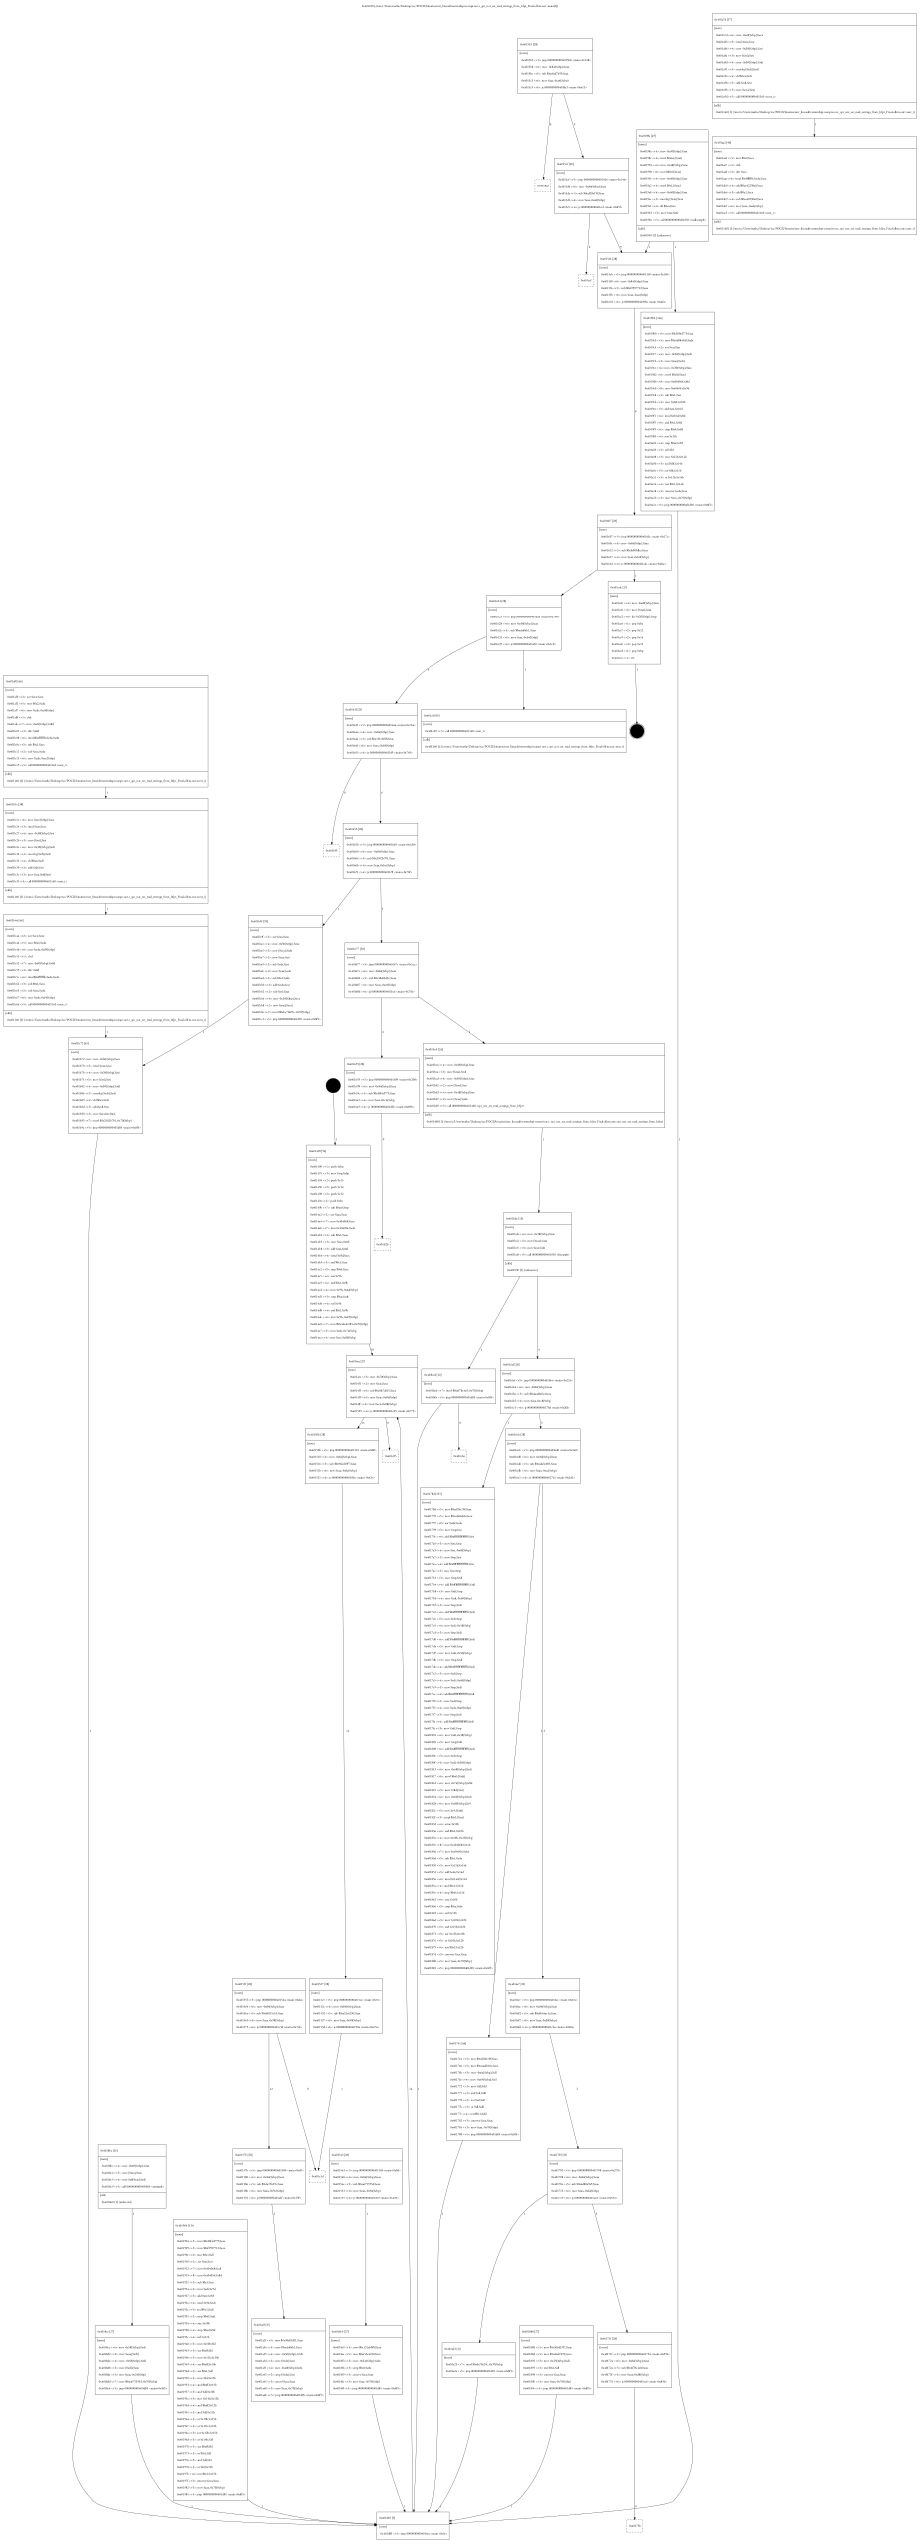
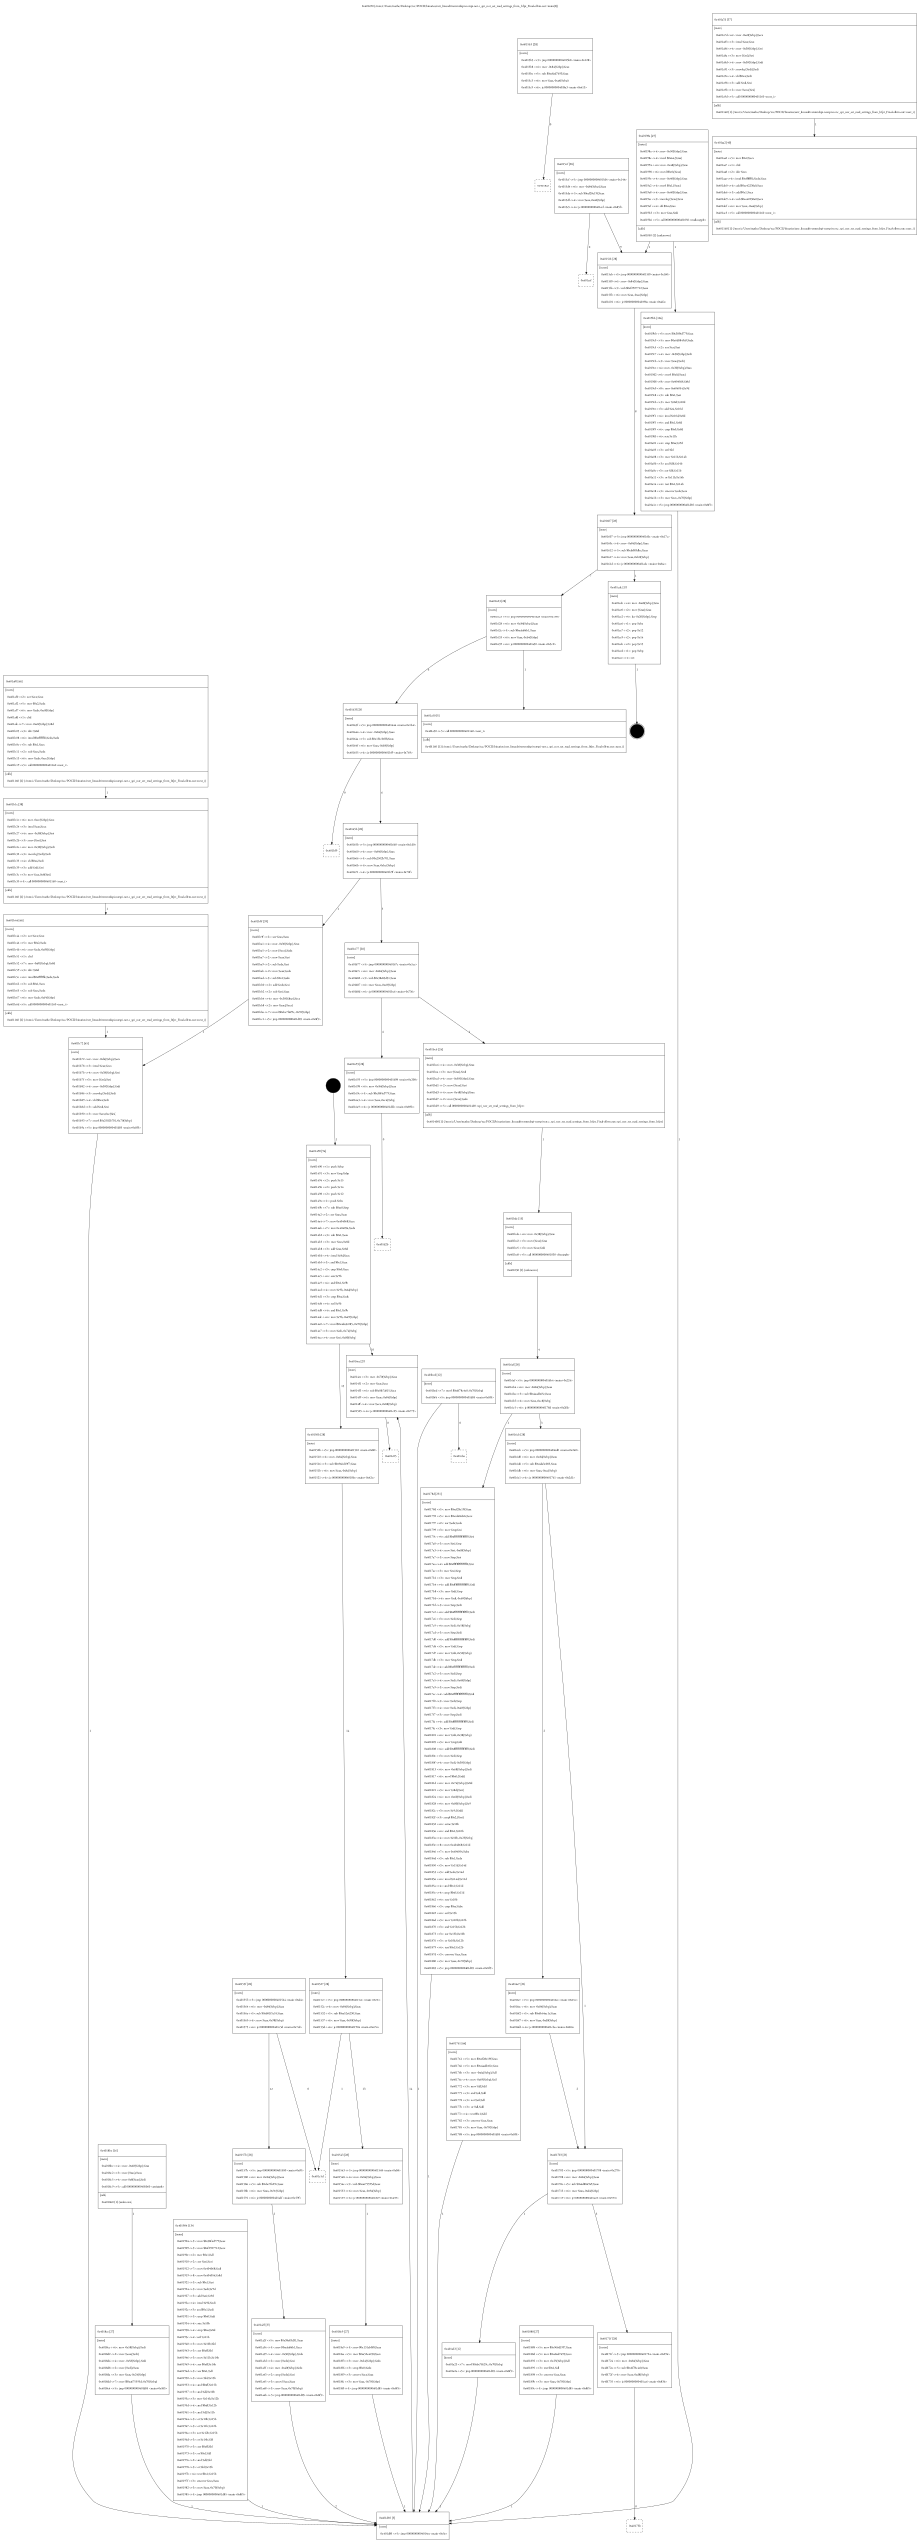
(573, 125) -> none
(495, 1322) -> none
(362, 1422) -> (340, 1385)
(515, 1760) -> (573, 1815)
none -> (356, 2090)
none -> (427, 2242)
none -> (311, 2479)
